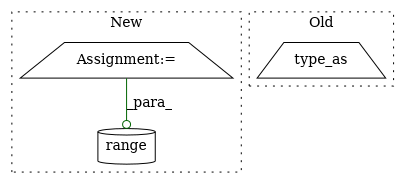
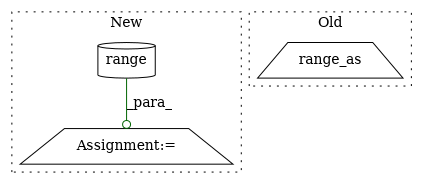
(321, 60) -> (330, 60)
(127, 99) -> (127, 99)
